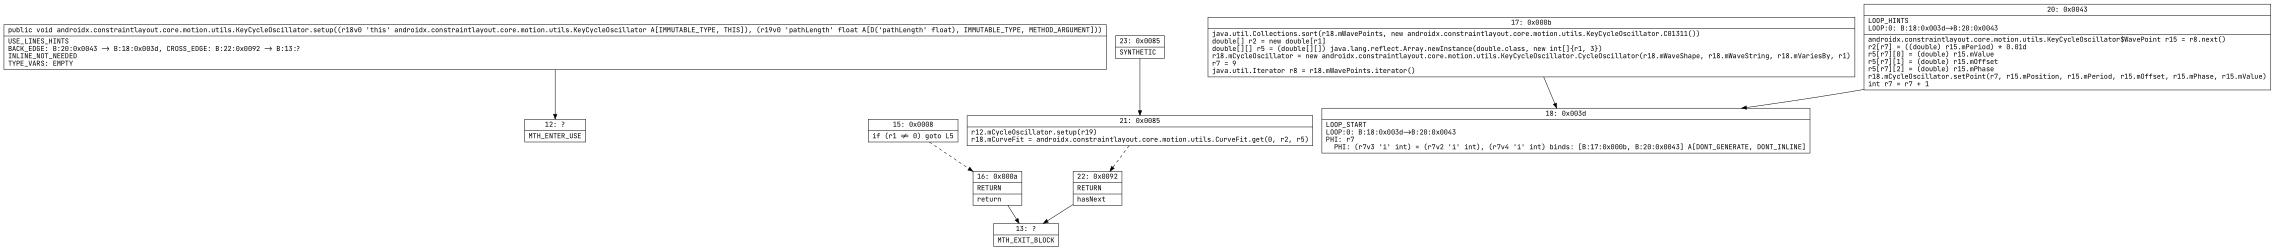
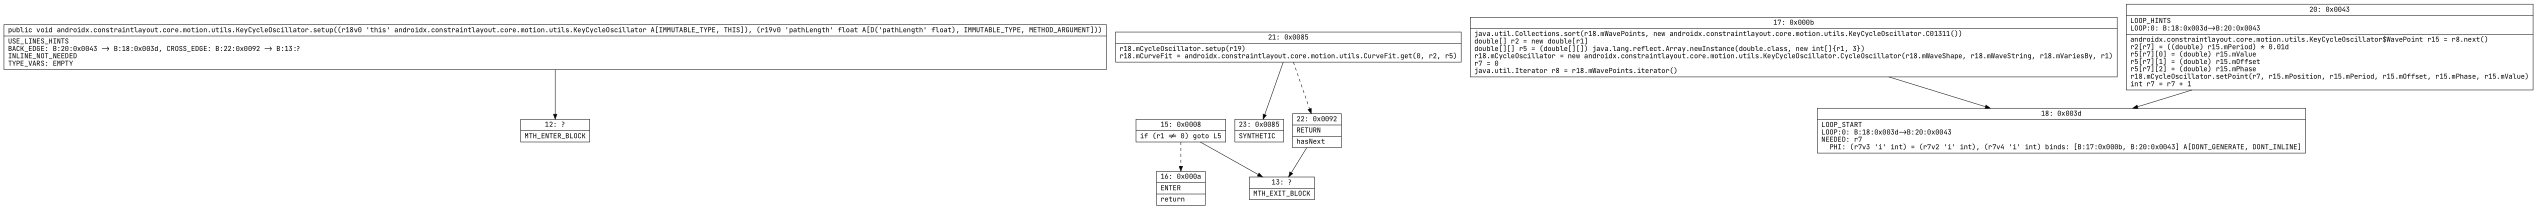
(1224, 64) -> (1487, 64)
(1140, 85) -> (1274, 88)
(1034, 132) -> (1183, 49)
(555, 136) -> (555, 136)
(1342, 140) -> (1844, 140)
(989, 188) -> (1171, 188)
(1012, 212) -> (1229, 158)
